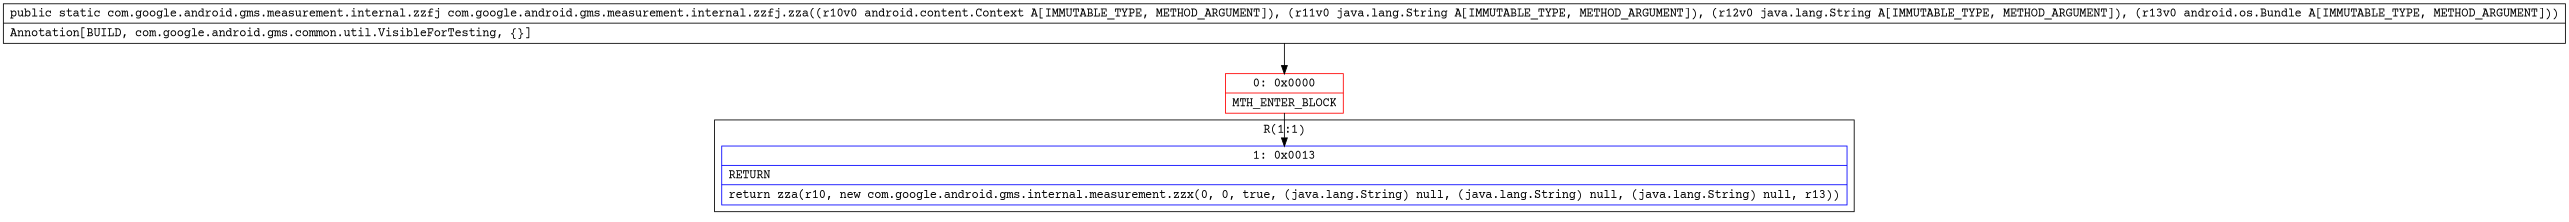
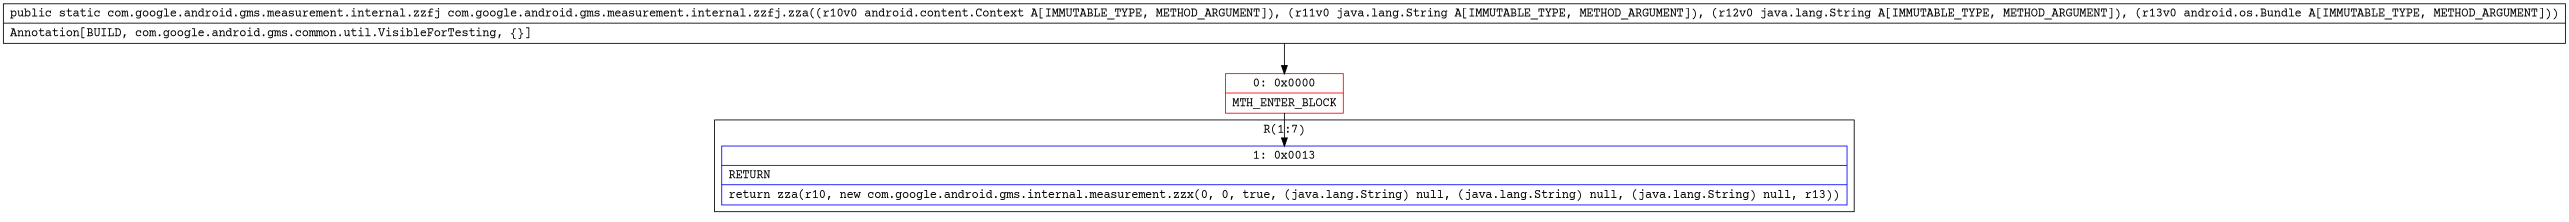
(1284, 130) -> (1284, 130)
